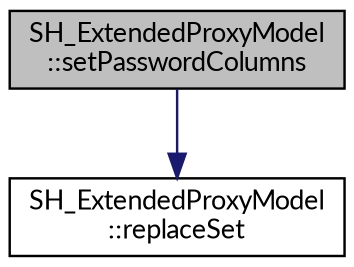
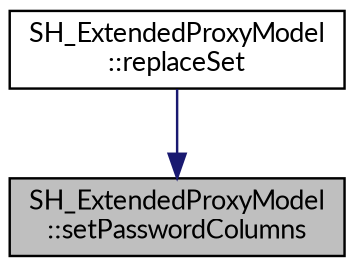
(177, 121) -> (177, 121)
